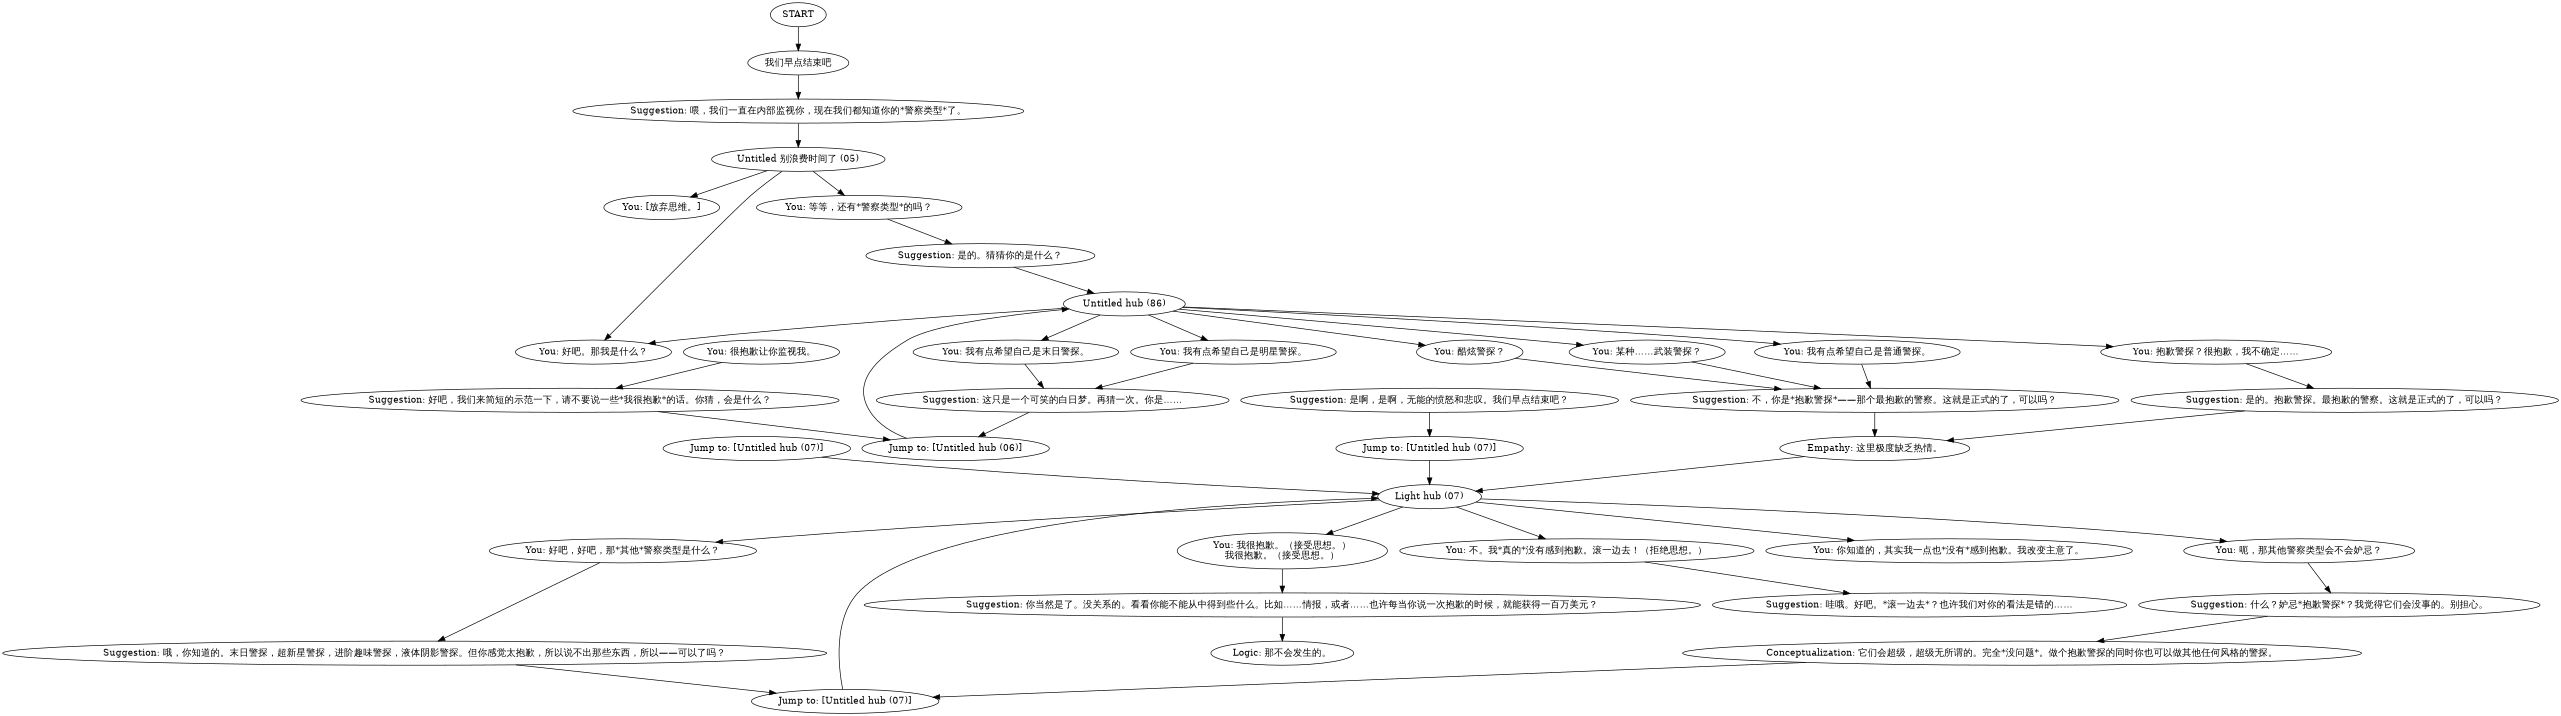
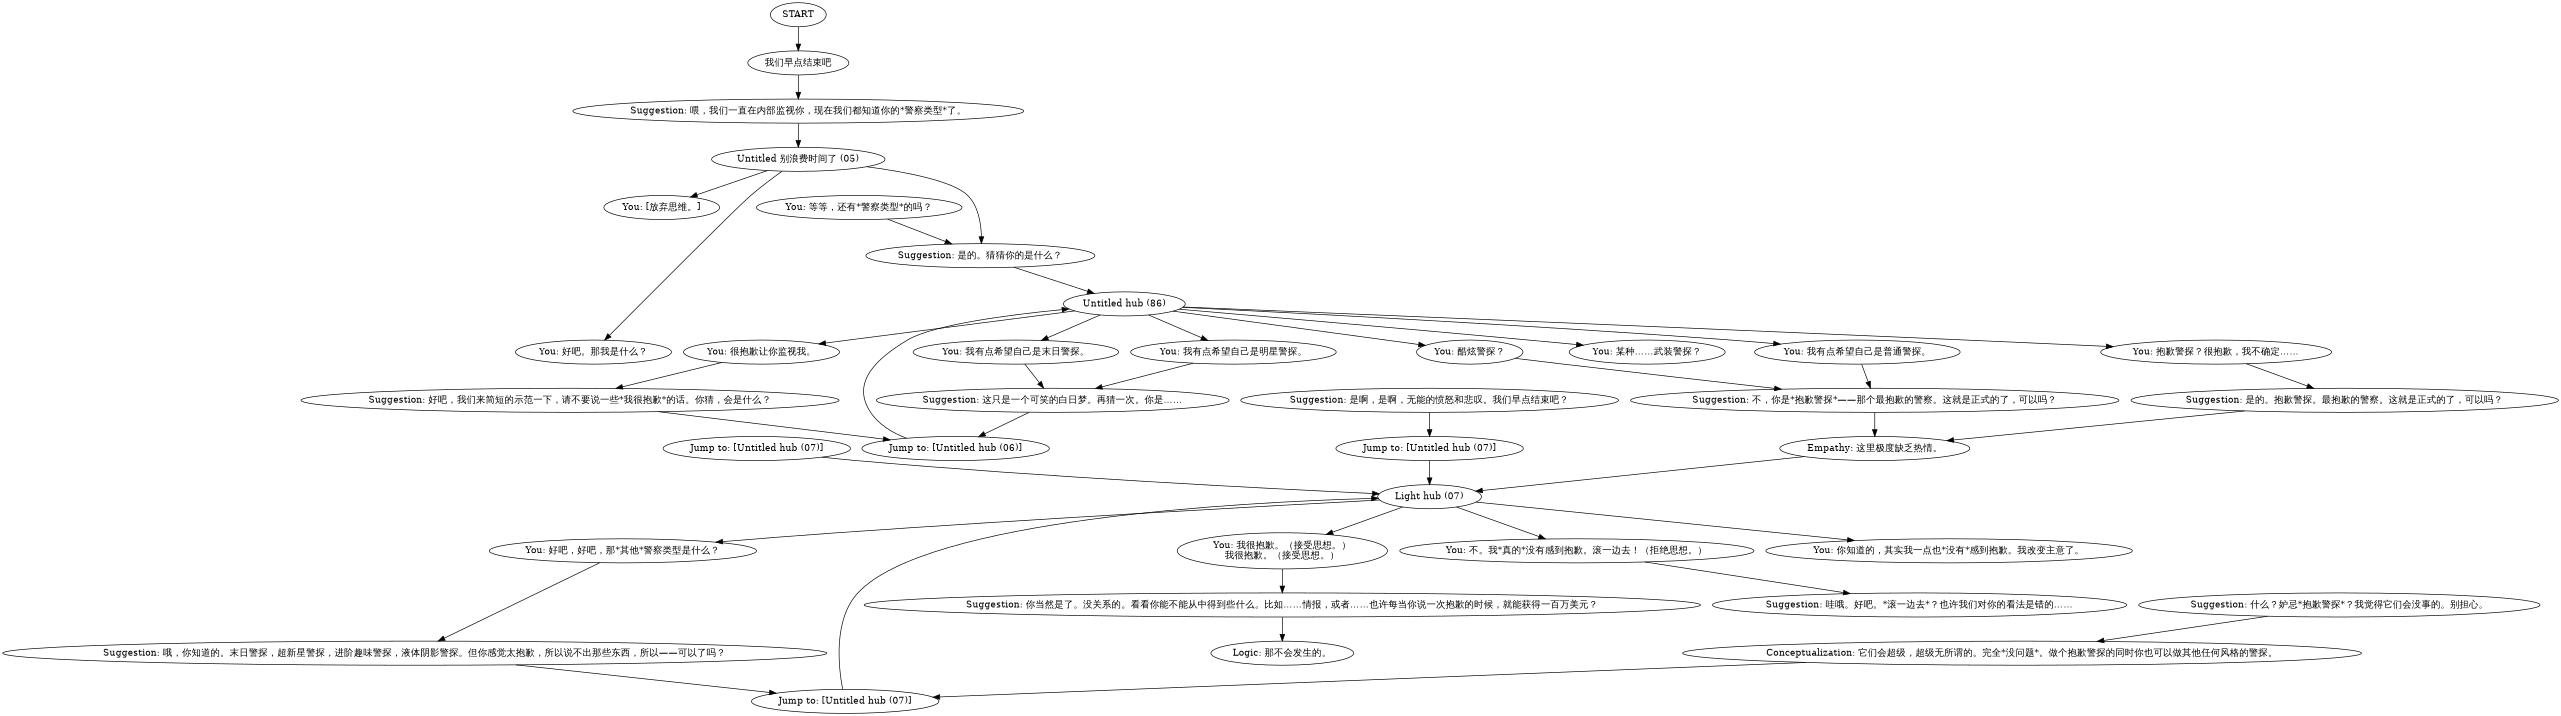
(826, 181) -> (940, 182)
(861, 323) -> (913, 332)
(1753, 375) -> none
(2299, 551) -> none
